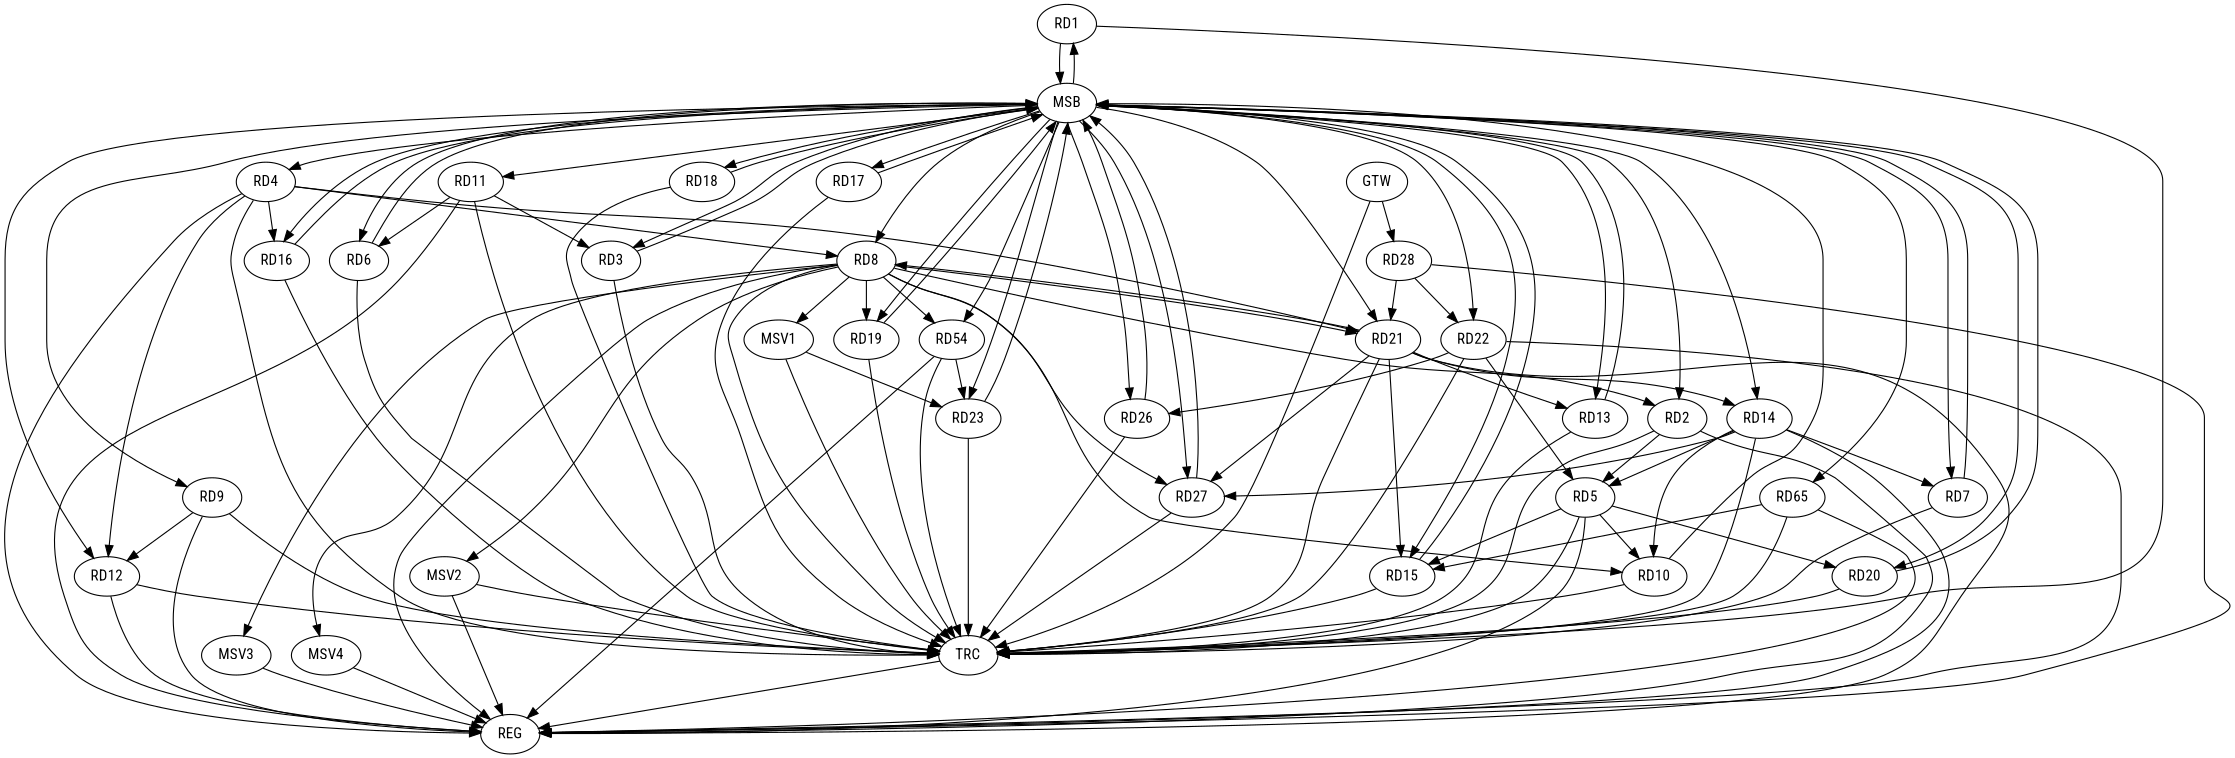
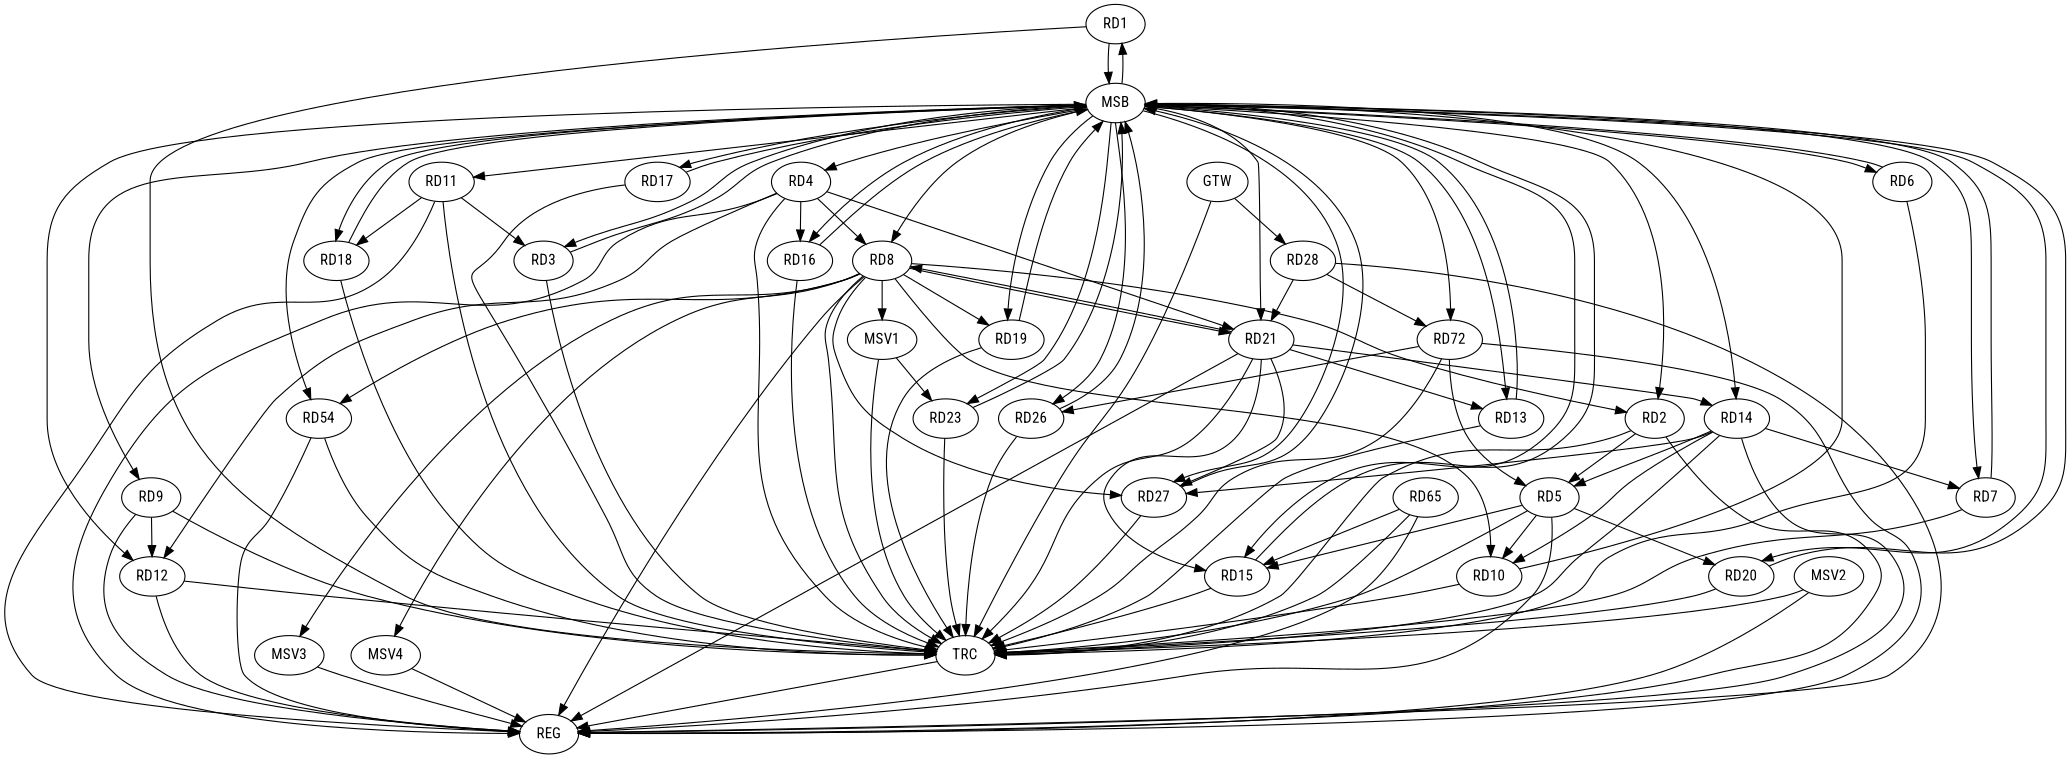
(1820, 157) -> none
(419, 219) -> (394, 218)
(1473, 340) -> (1450, 340)
(959, 374) -> none
(626, 387) -> none
